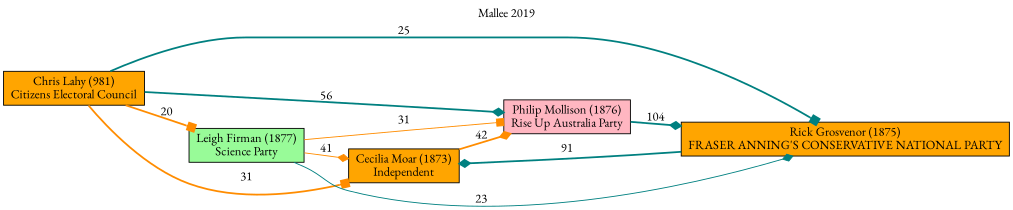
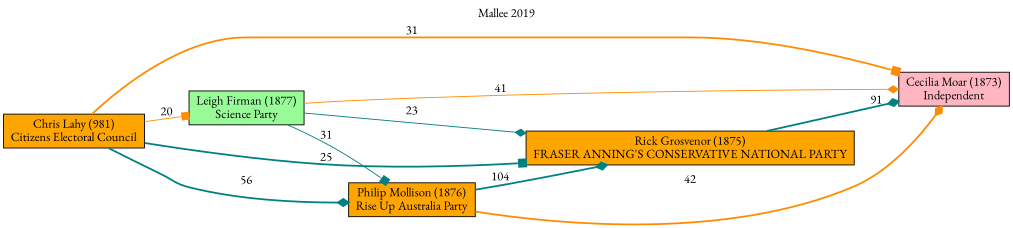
(156, 115) -> (162, 119)
(567, 117) -> (412, 200)
(399, 131) -> (335, 149)
(480, 143) -> (721, 219)
(404, 166) -> (954, 89)
